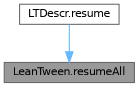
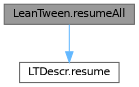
(69, 38) -> (69, 38)
